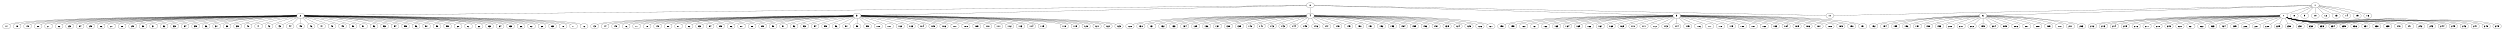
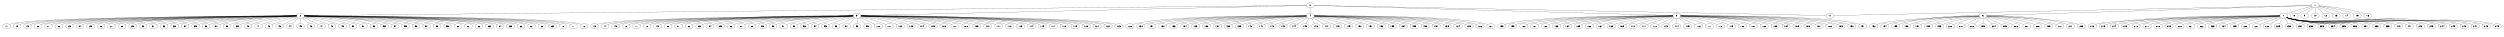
none -> (1053, 26)
